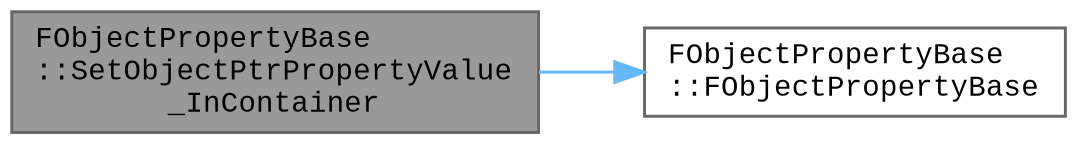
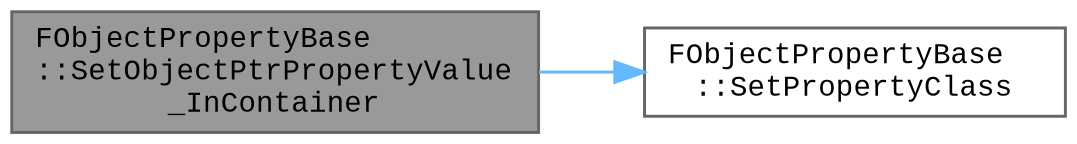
(855, 72) -> (855, 72)
